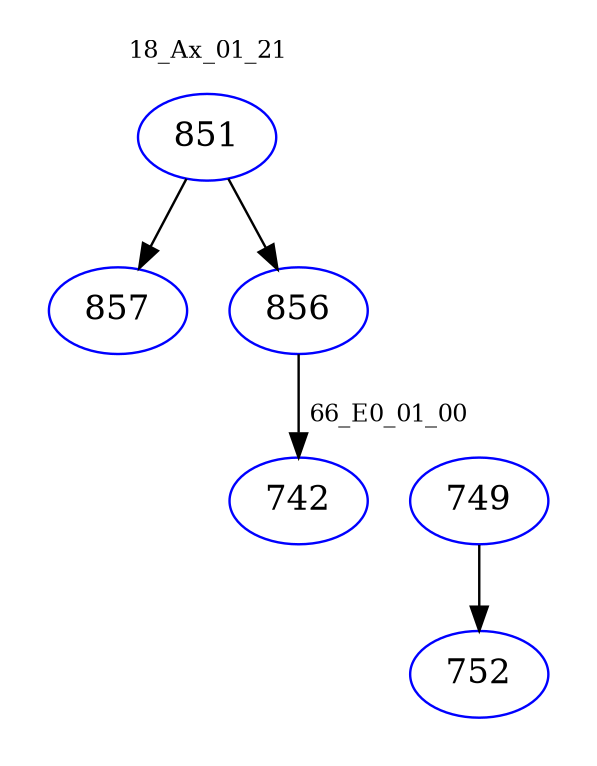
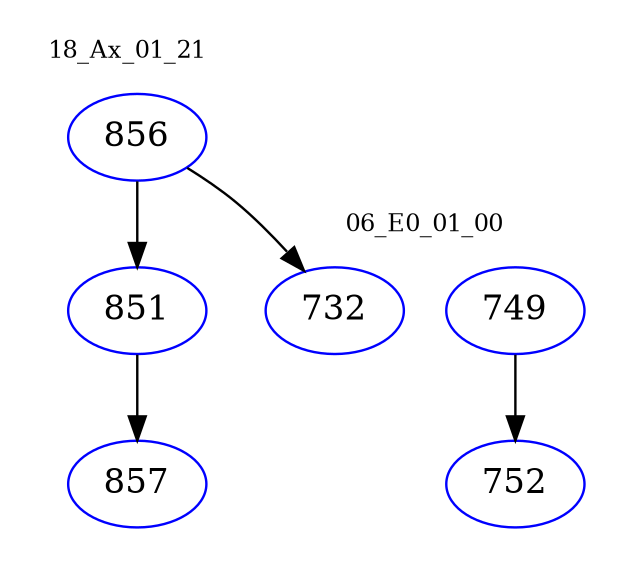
(247, 213) -> (137, 212)
(389, 415) -> (425, 225)
(299, 501) -> (335, 311)
